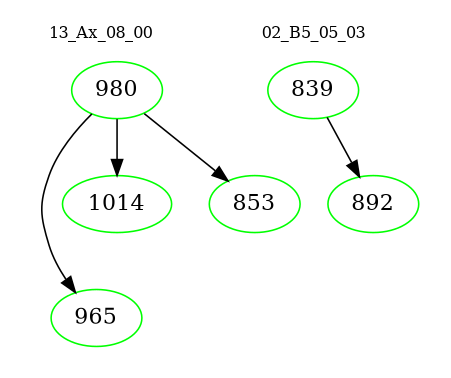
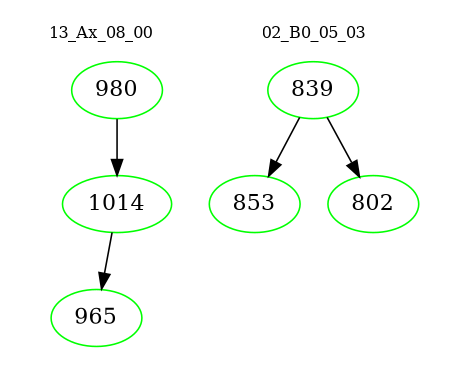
(314, 34) -> (314, 34)
(173, 137) -> (288, 140)
(44, 192) -> (108, 253)
(373, 204) -> (373, 204)
